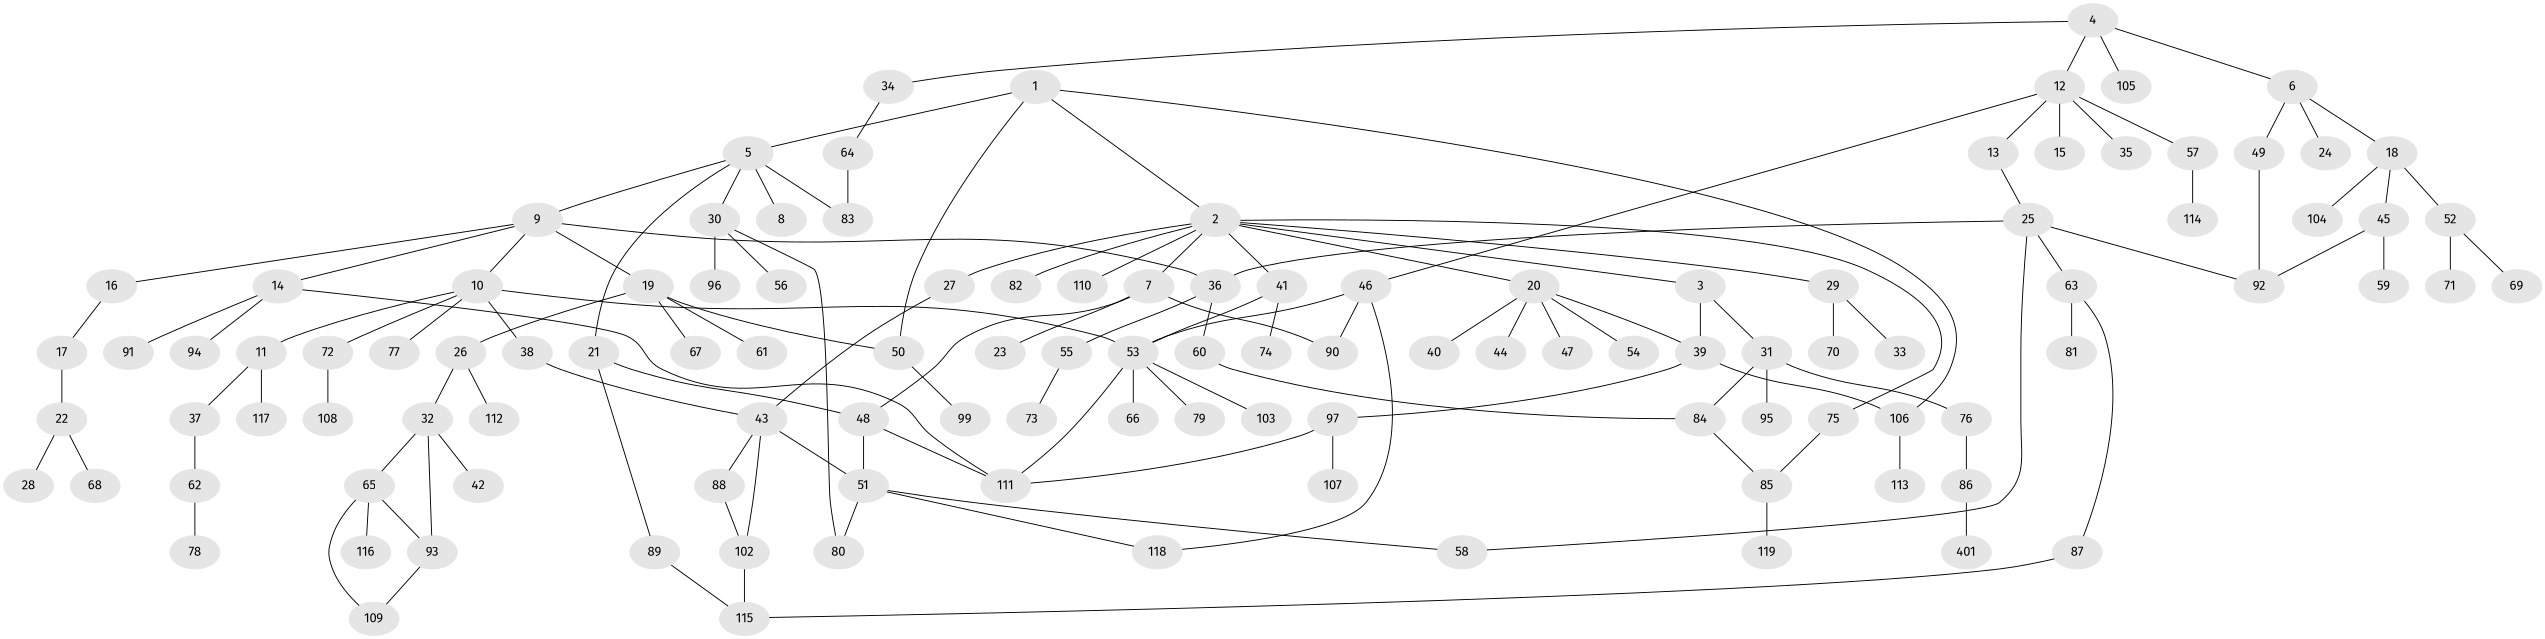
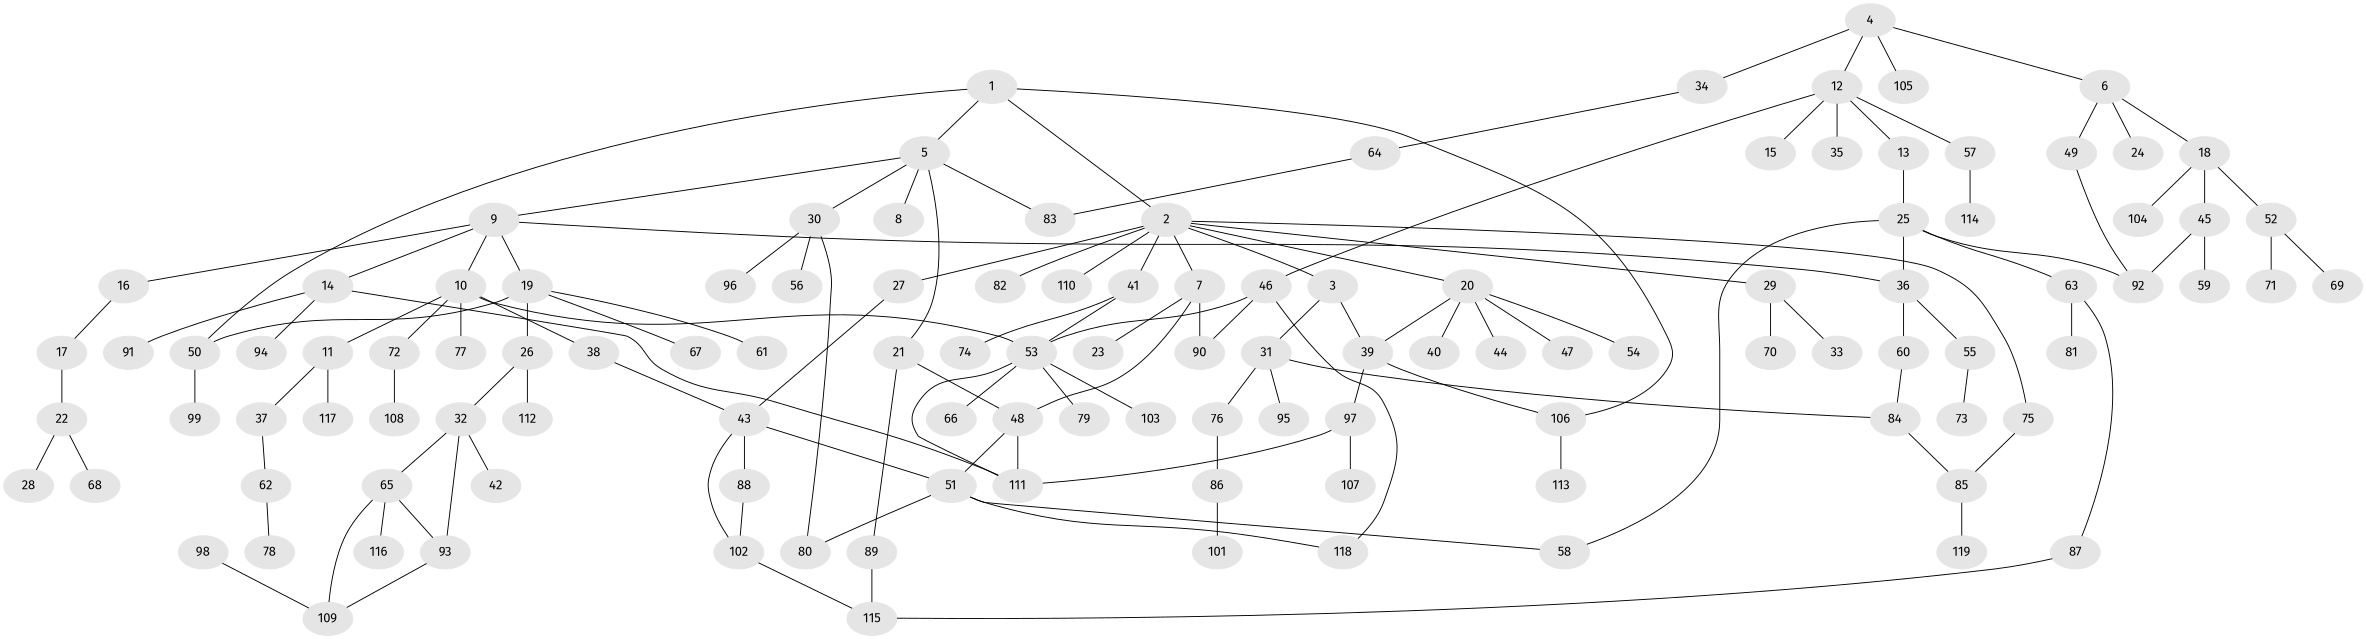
none -> (203, 552)
(1966, 552) -> (1217, 552)
